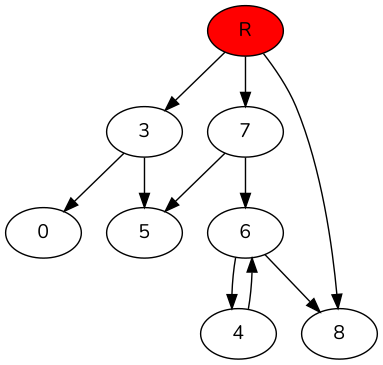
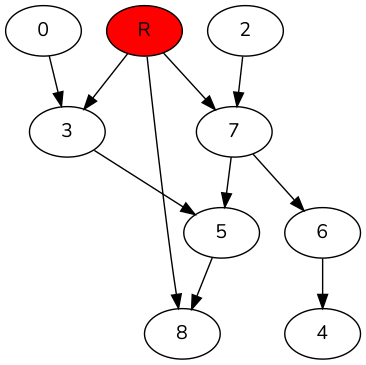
none -> (245, 31)
(99, 177) -> (54, 74)
(287, 278) -> (205, 277)
(251, 291) -> none
